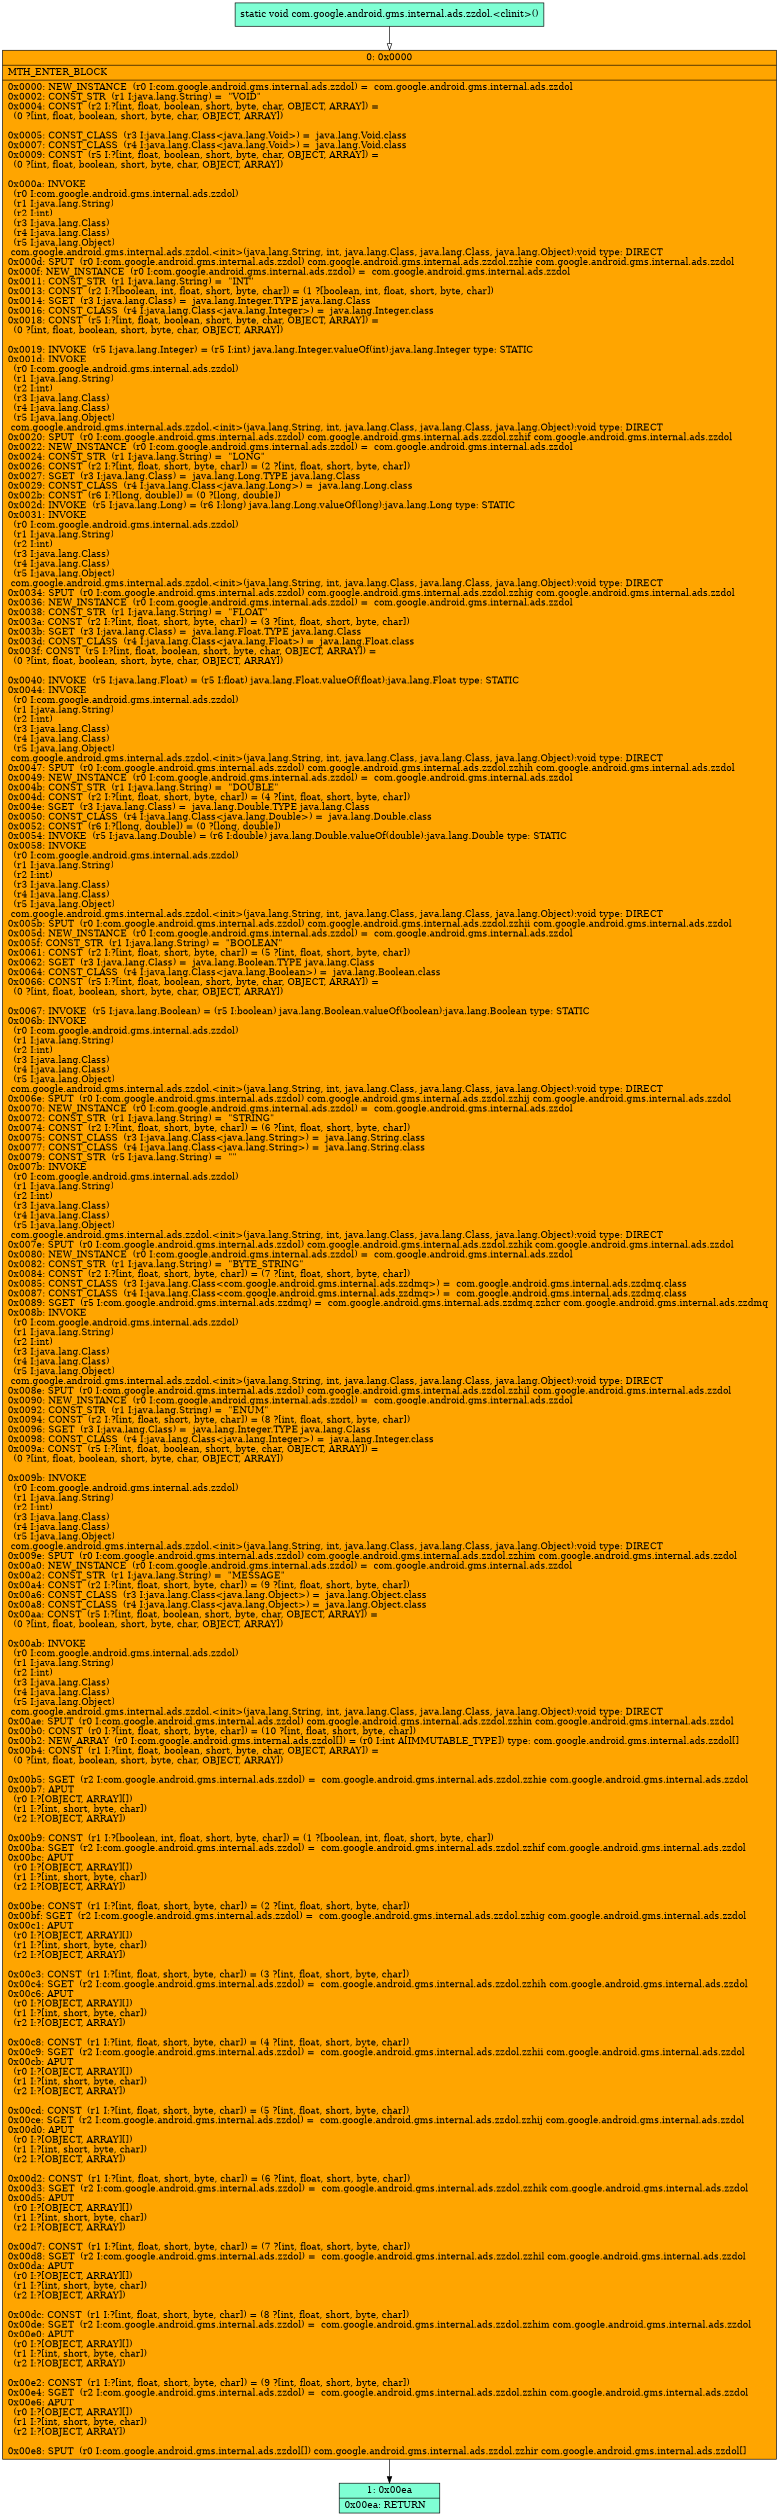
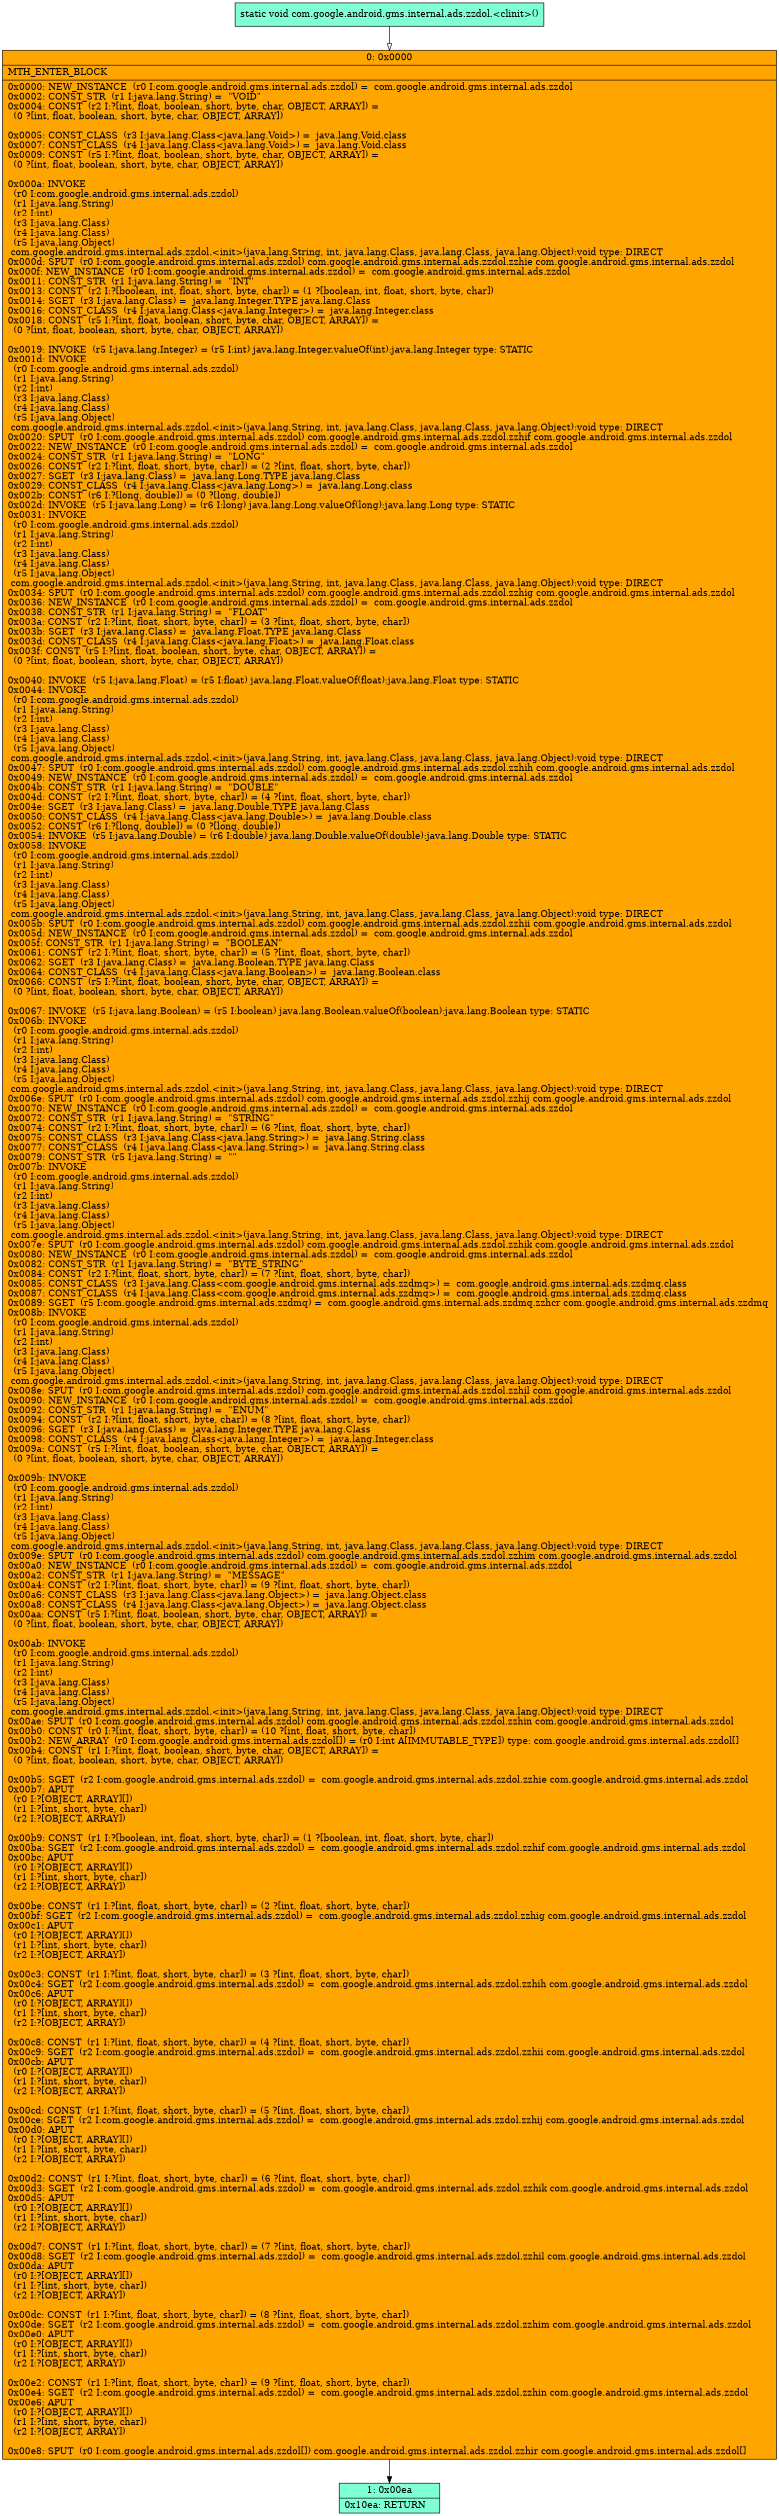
(389, 2505) -> (389, 2505)
